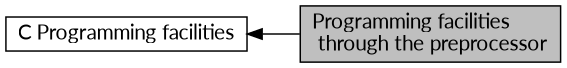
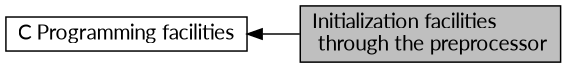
(430, 34) -> (430, 34)
